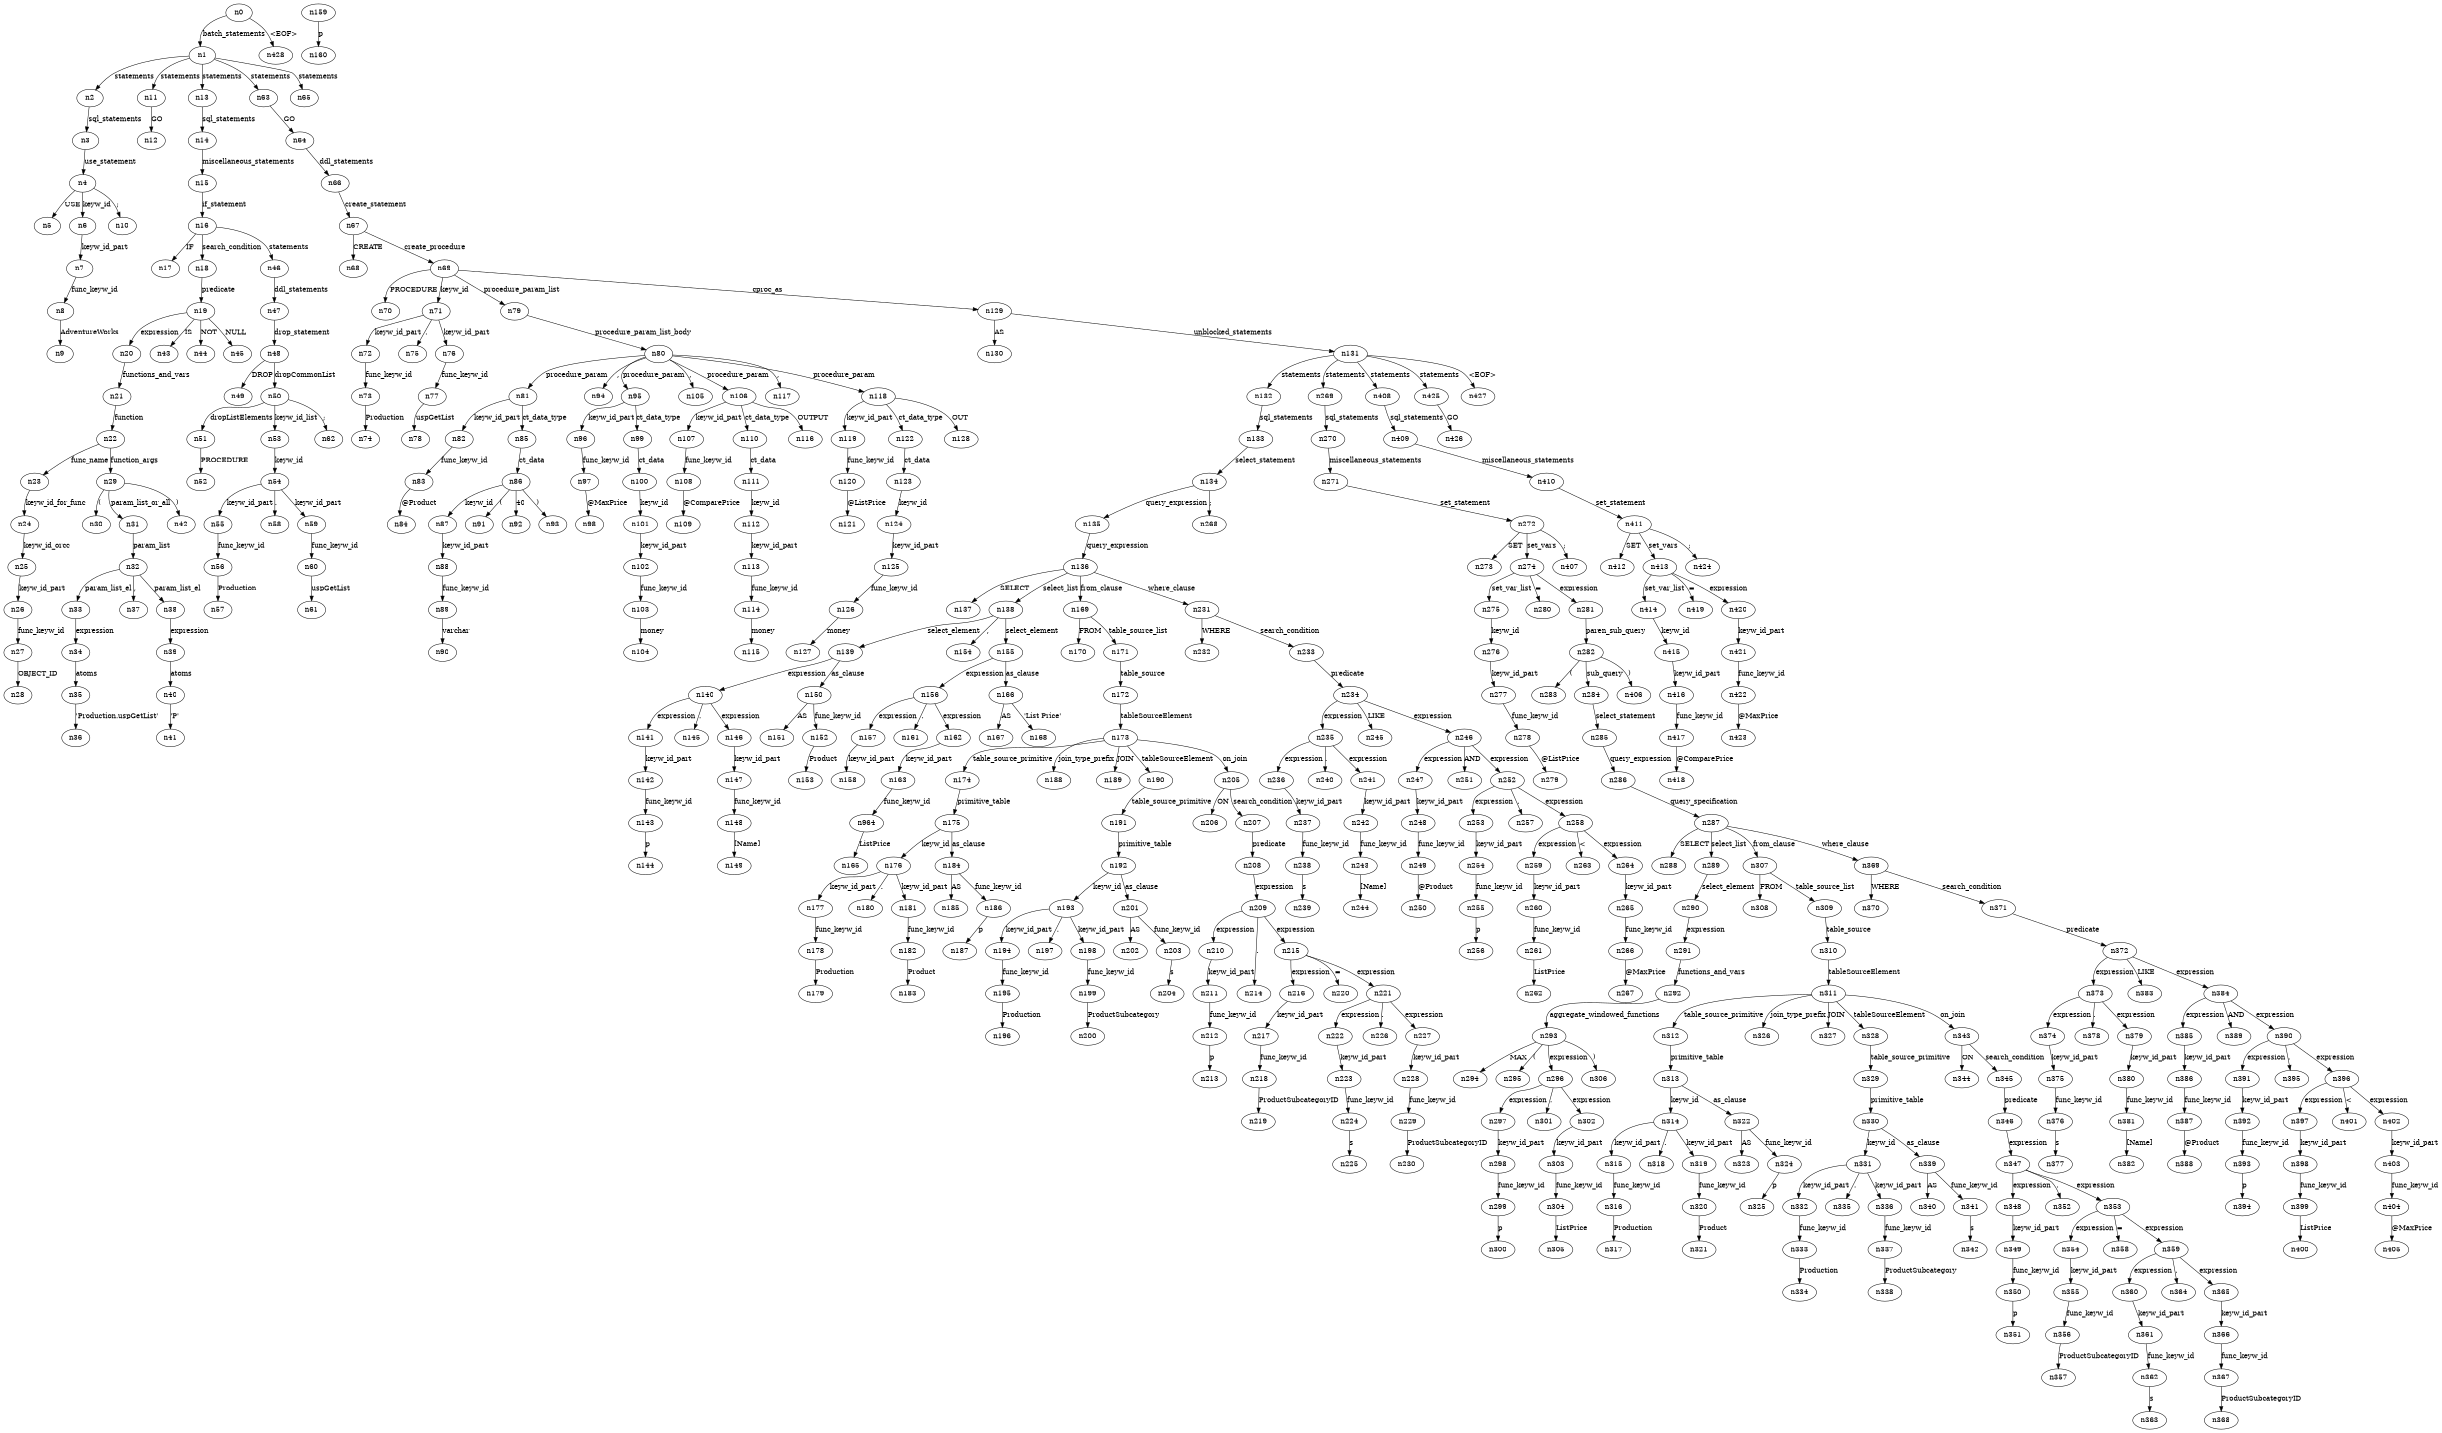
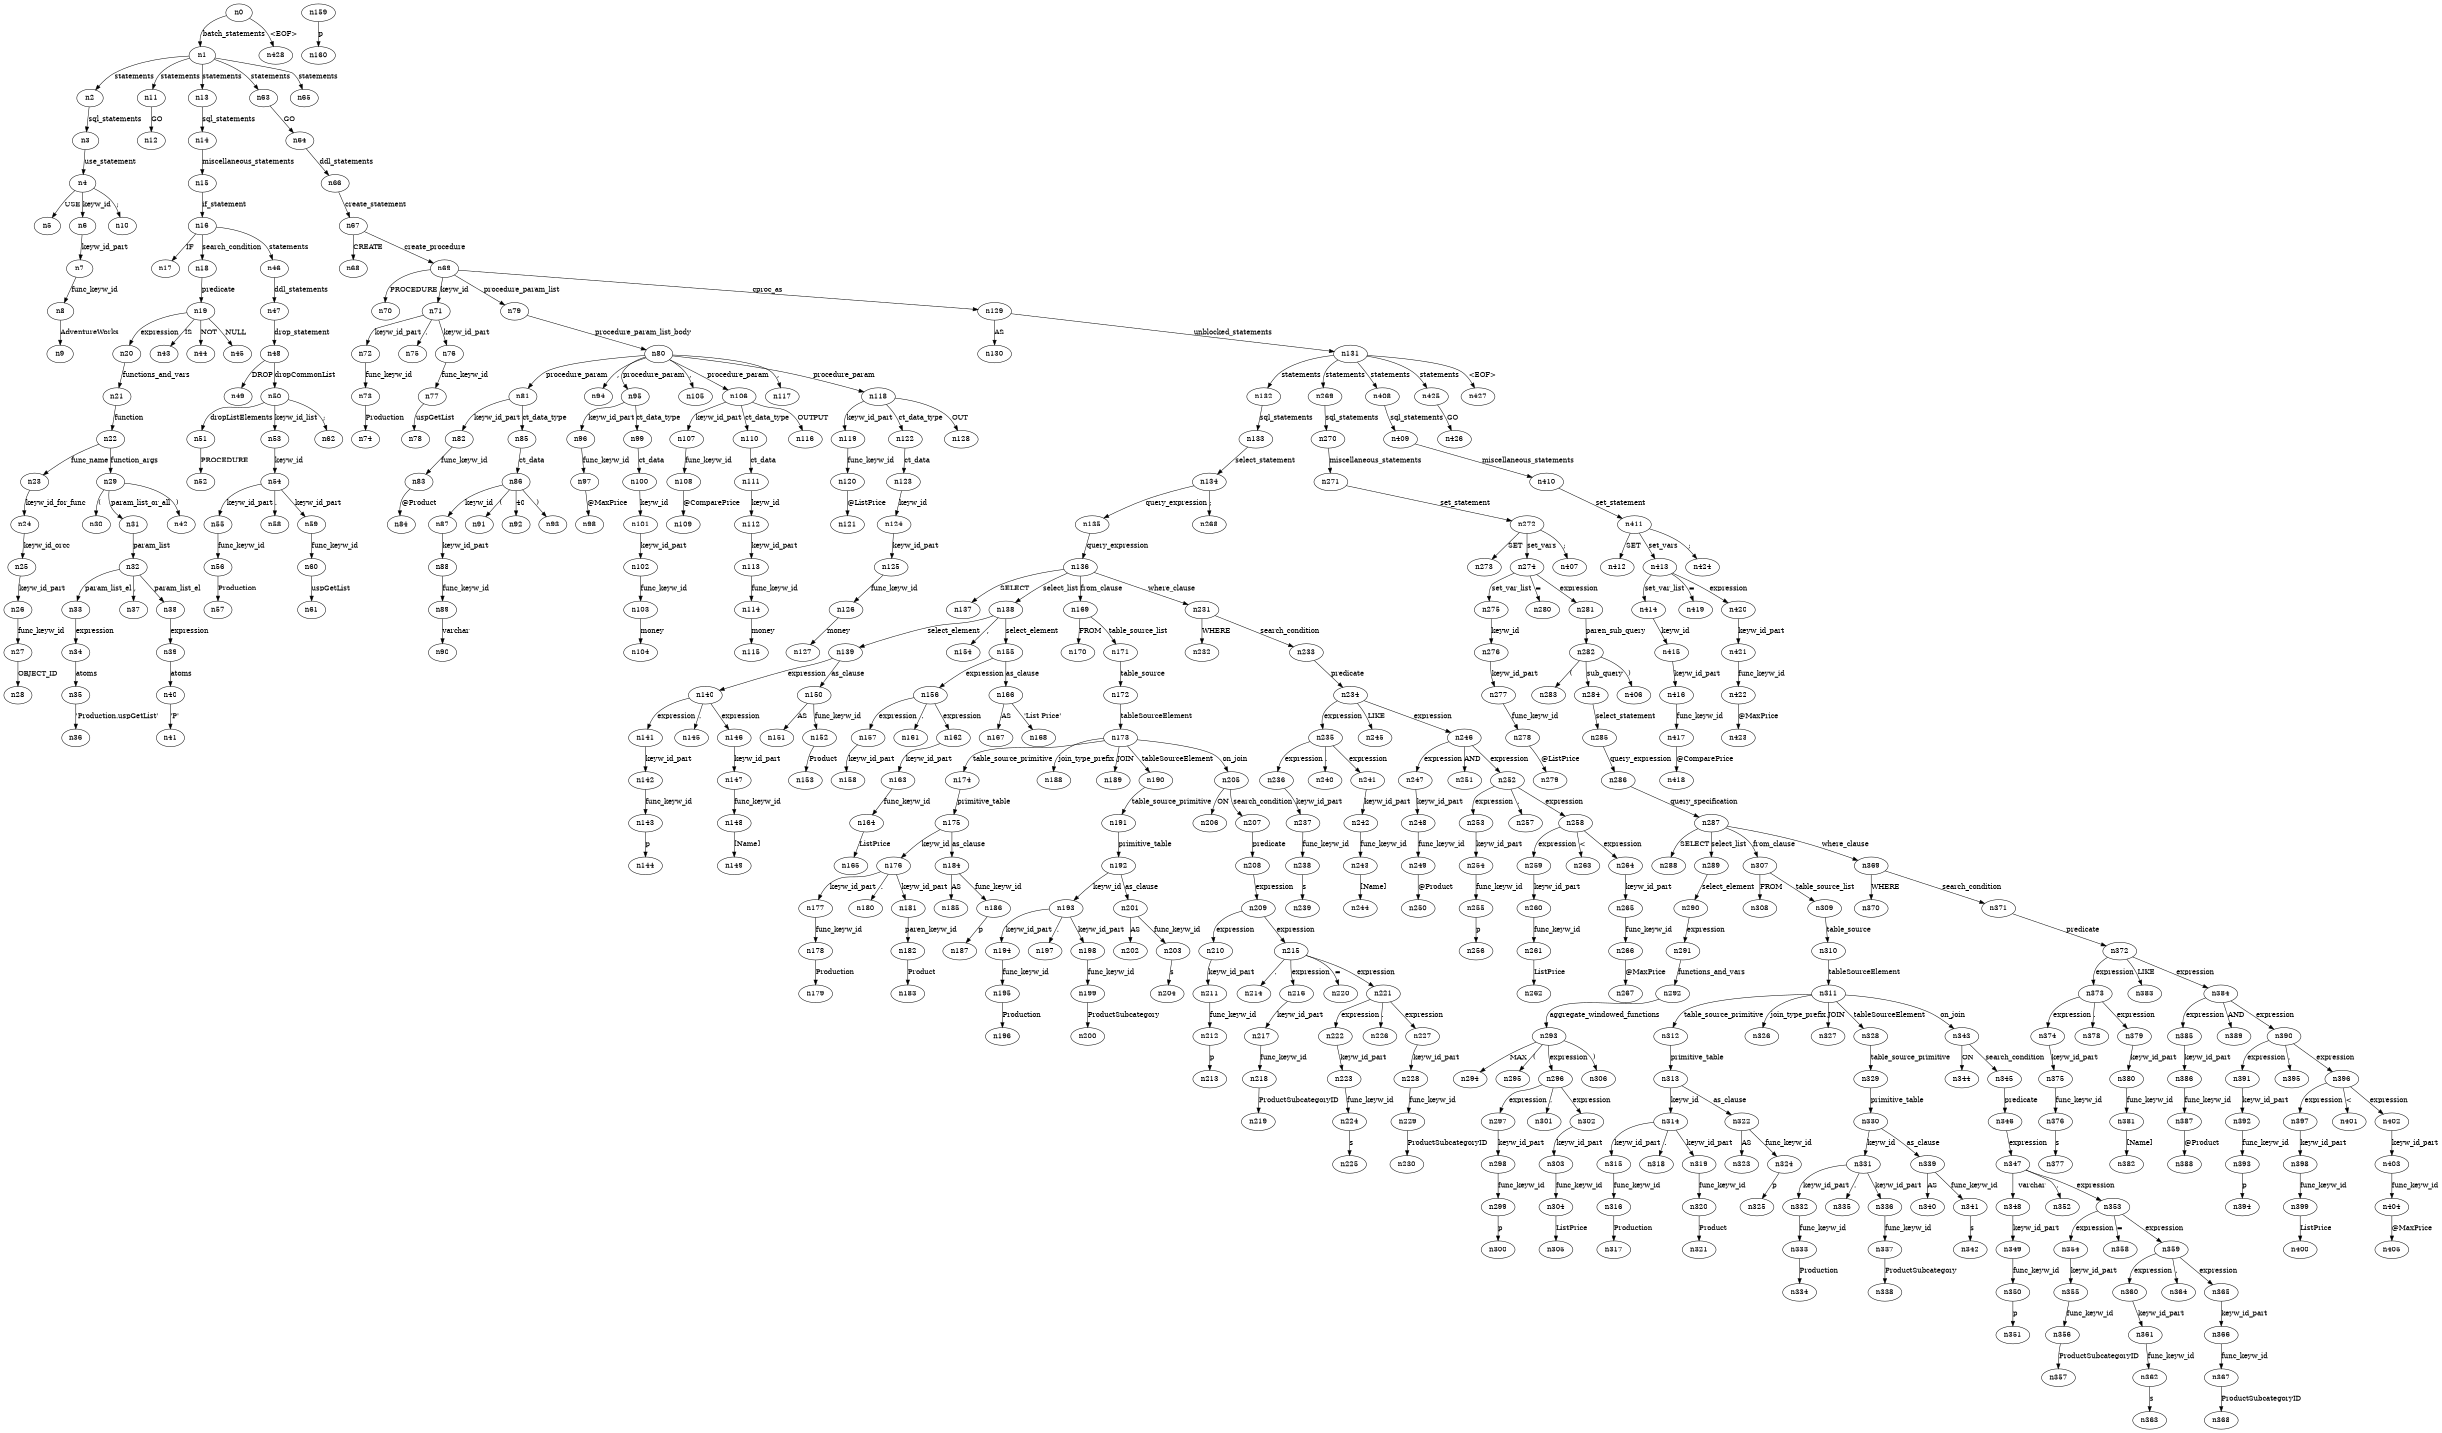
(867, 823) -> (867, 823)
(931, 930) -> (931, 930)
(1256, 949) -> (1274, 971)
(2032, 1186) -> (2032, 1186)
